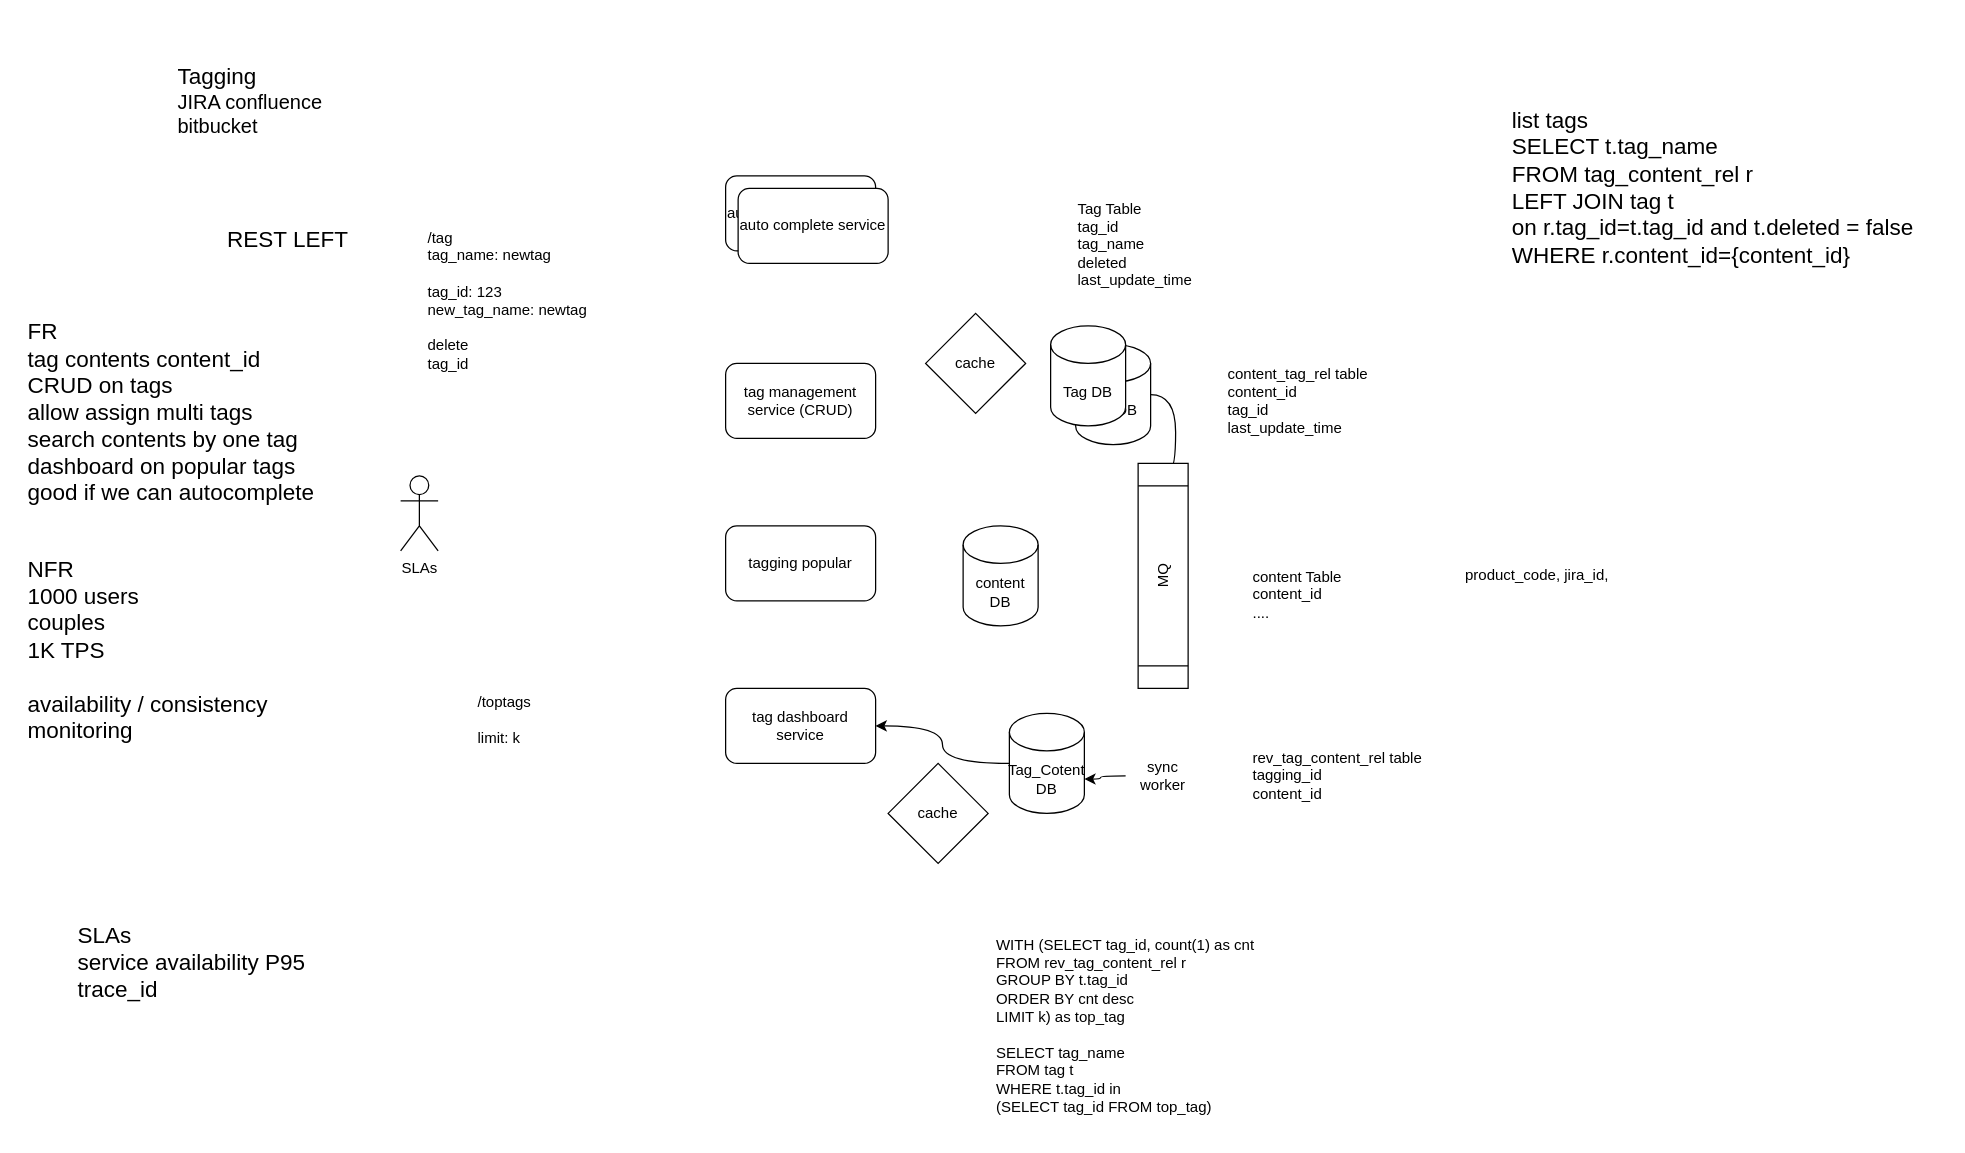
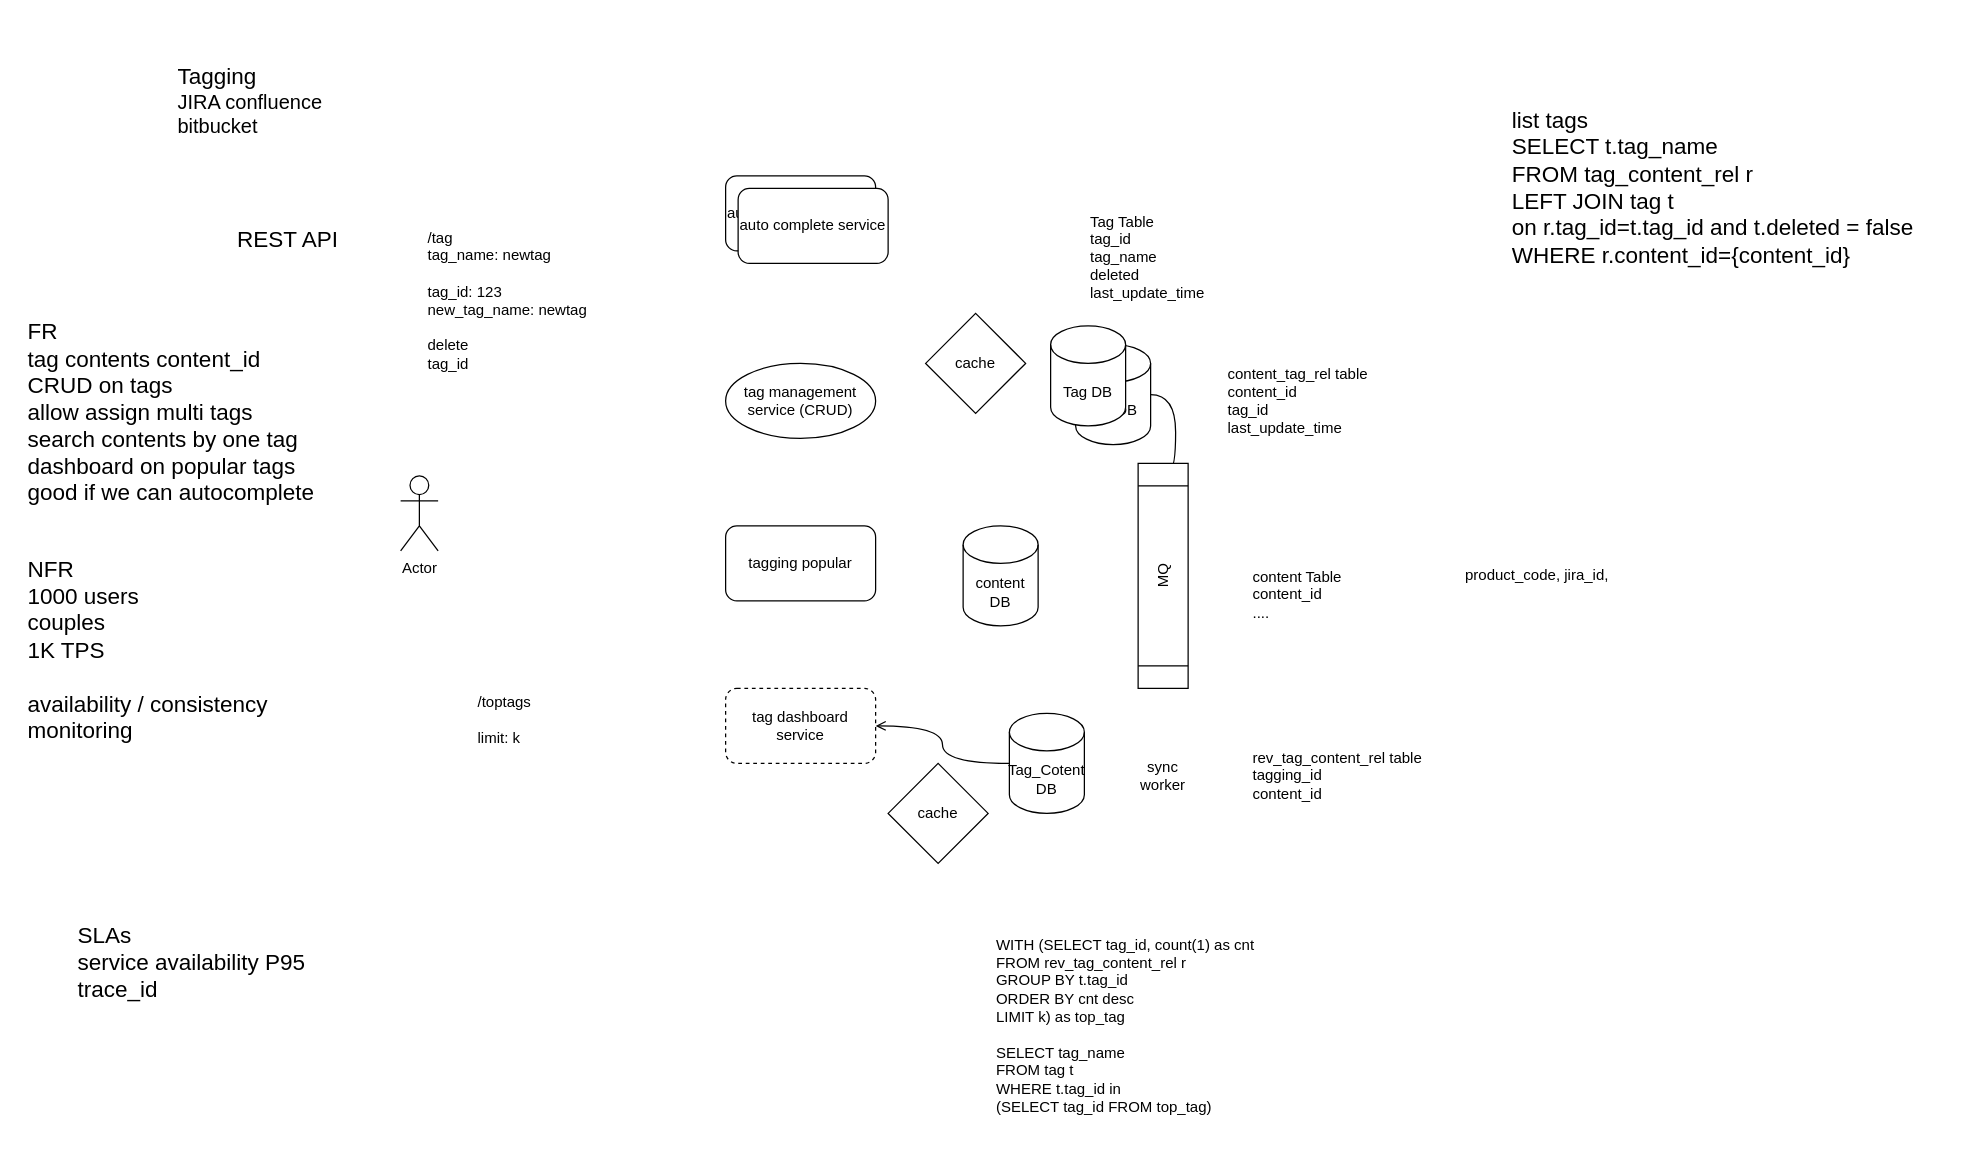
(288, 239) -> (288, 239)
(1126, 244) -> (1138, 257)
(801, 401) -> (801, 401)
(420, 568) -> (420, 568)
(801, 726) -> (801, 726)
(886, 726) -> (883, 726)
(1107, 776) -> none
